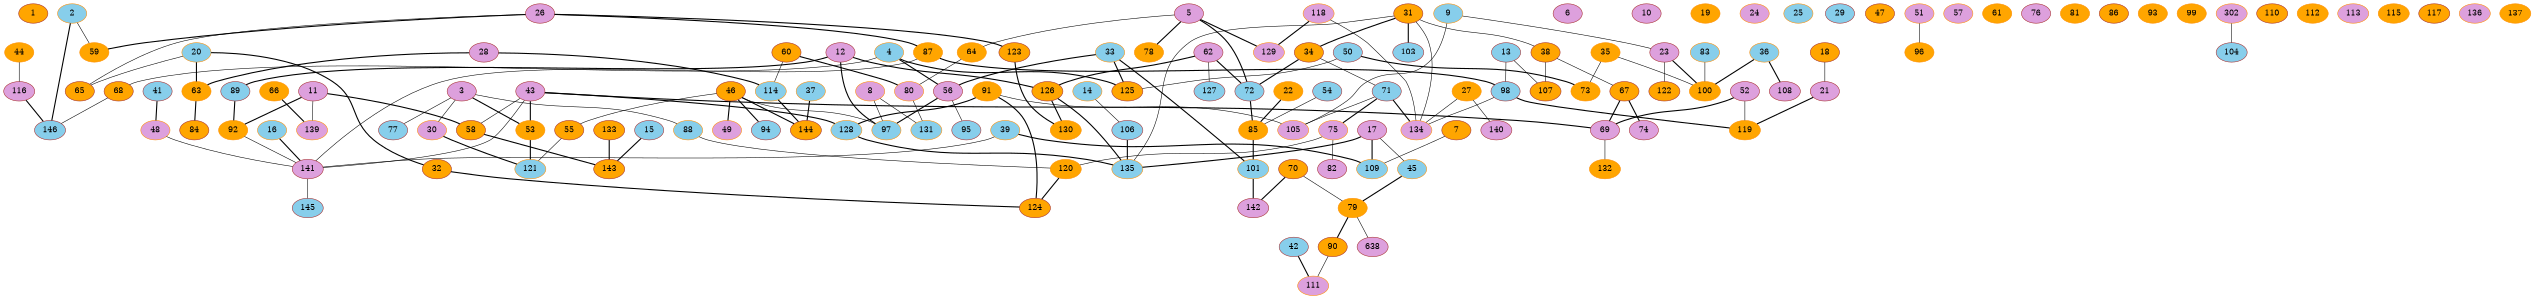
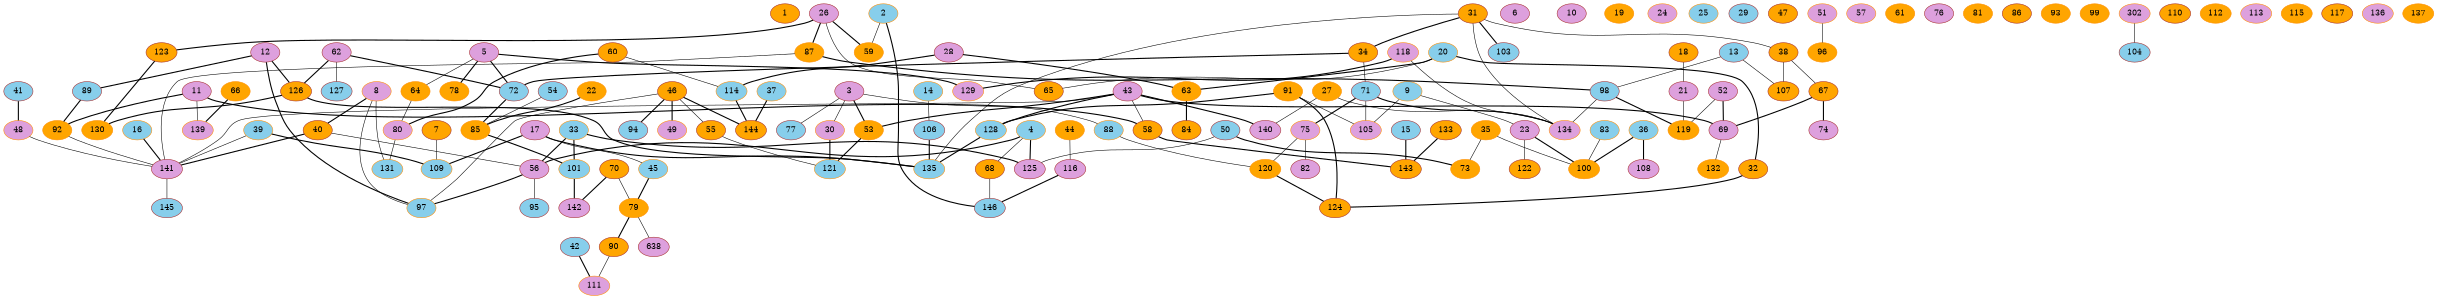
(1127, 91) -> (1030, 169)
none -> (1198, 108)
(1785, 111) -> (1684, 111)
none -> (318, 130)
